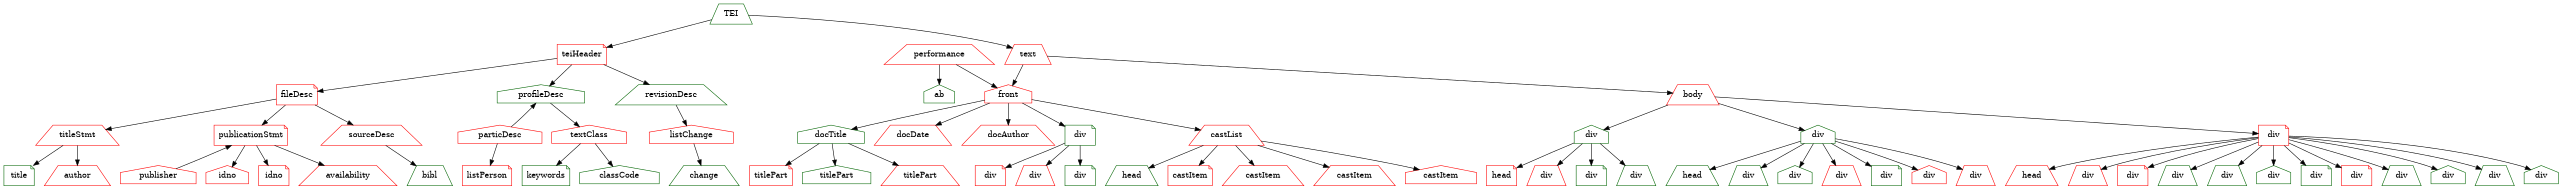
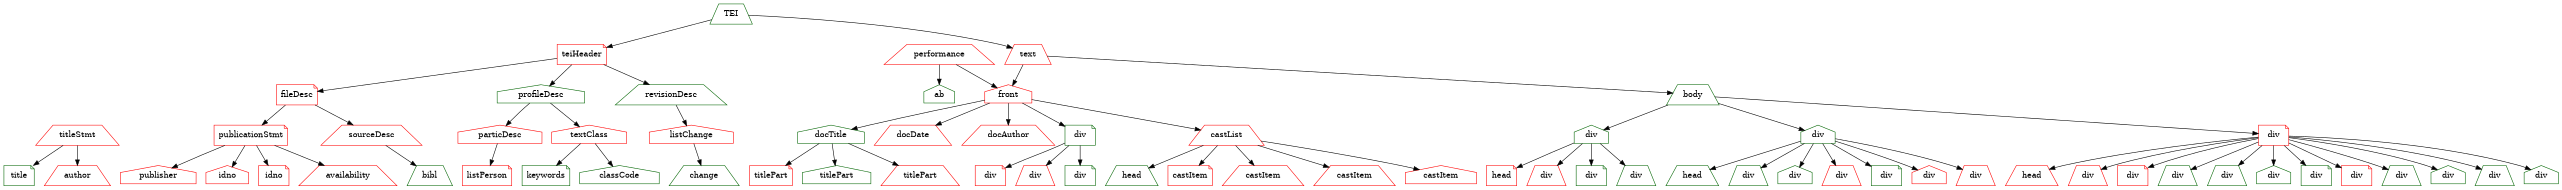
(1693, 95) -> (1693, 95)
(194, 114) -> none
(522, 117) -> (520, 112)
(201, 158) -> (201, 155)
